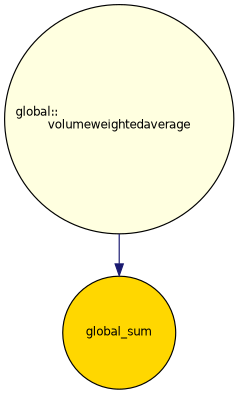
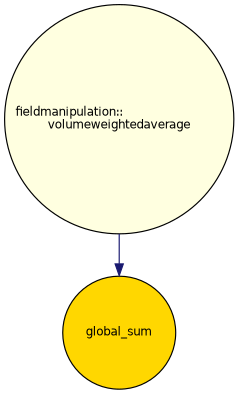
(119, 119) -> (119, 119)
